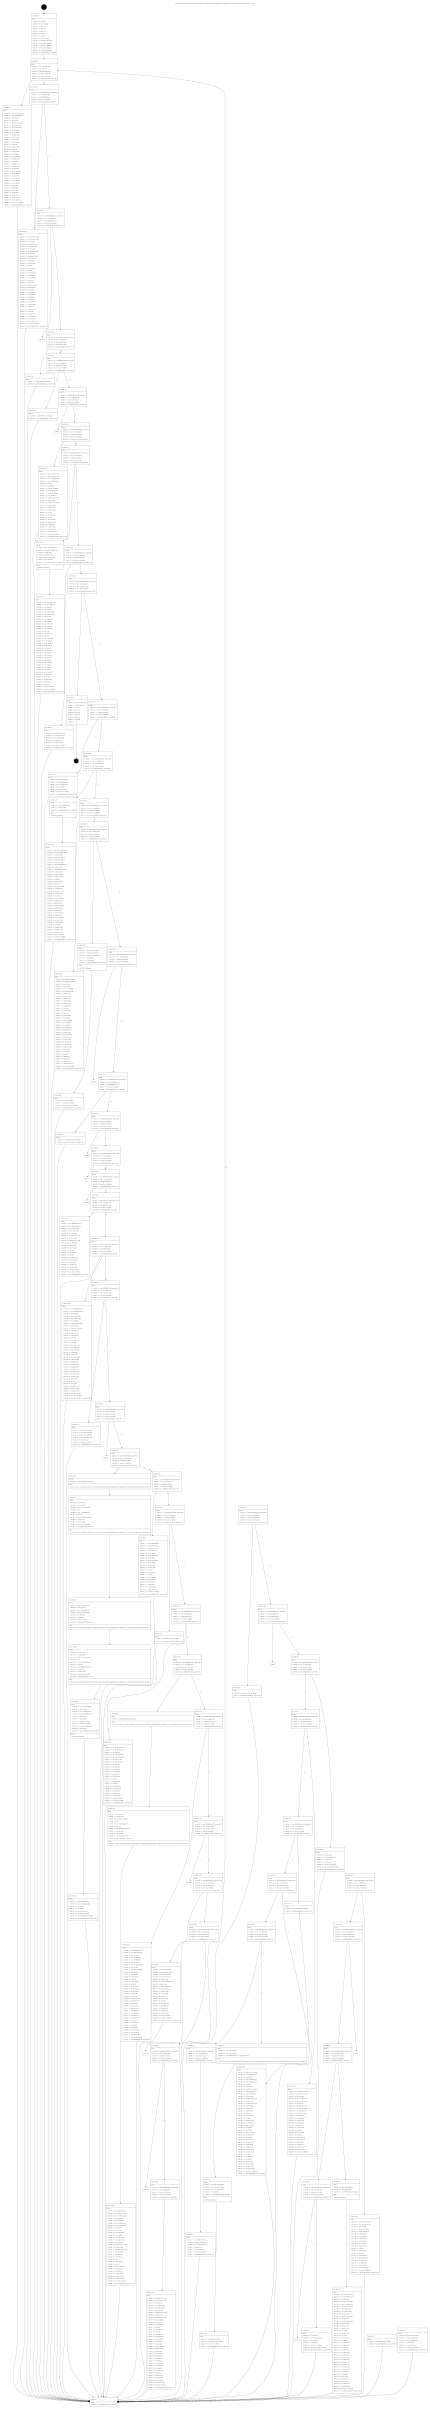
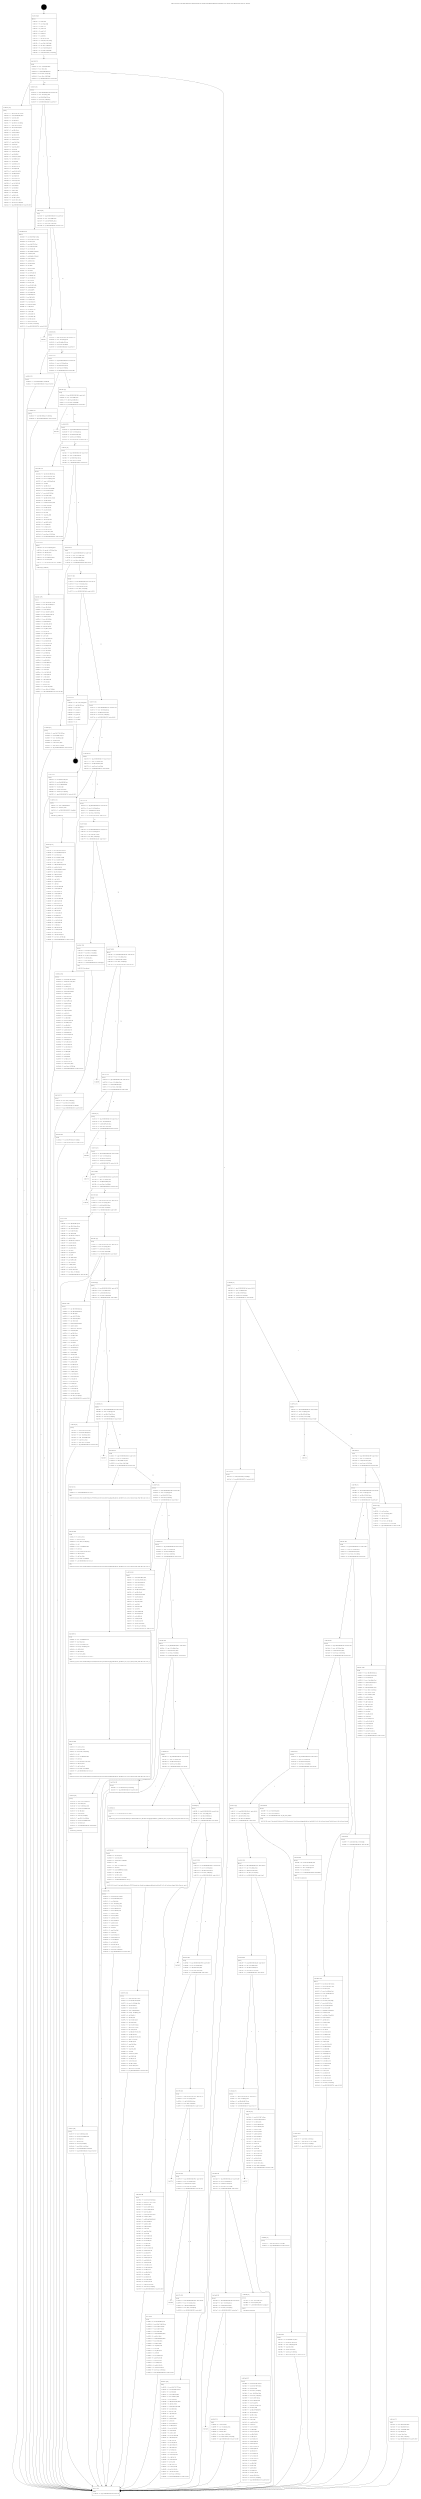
none -> (252, 1868)
